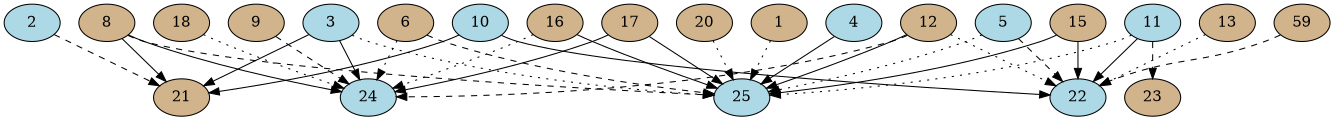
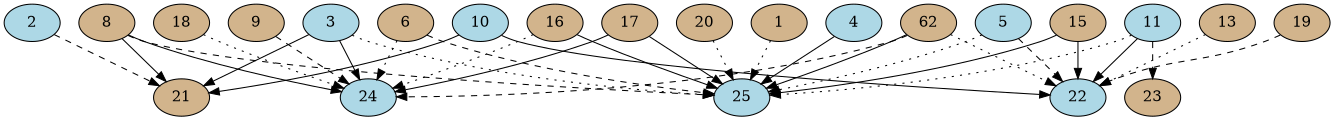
(929, 23) -> (929, 23)
(1302, 23) -> (1302, 23)
